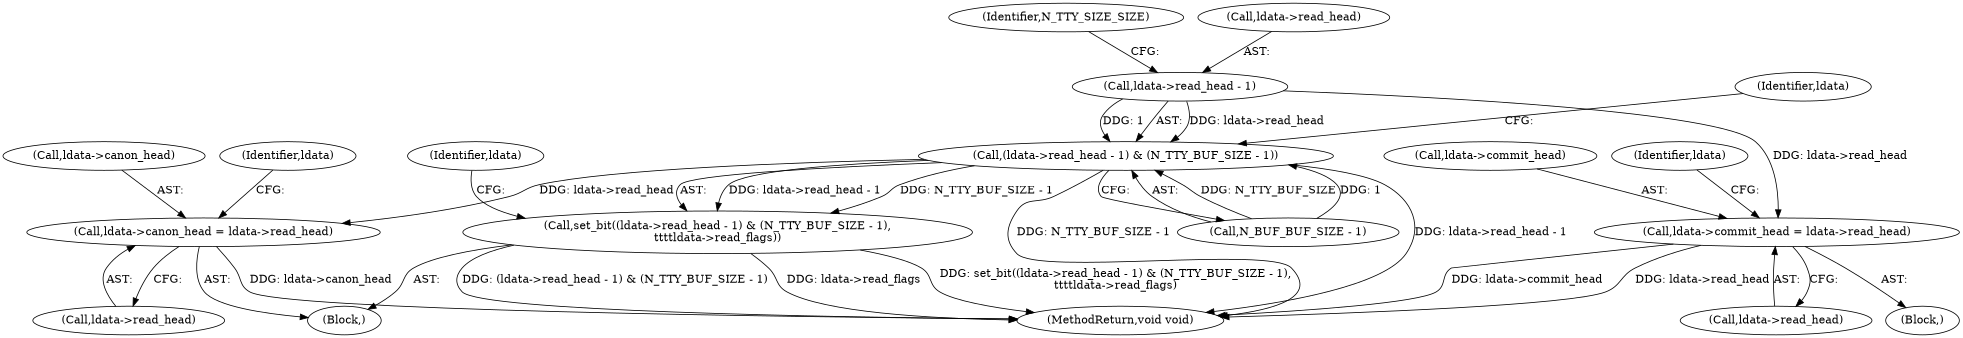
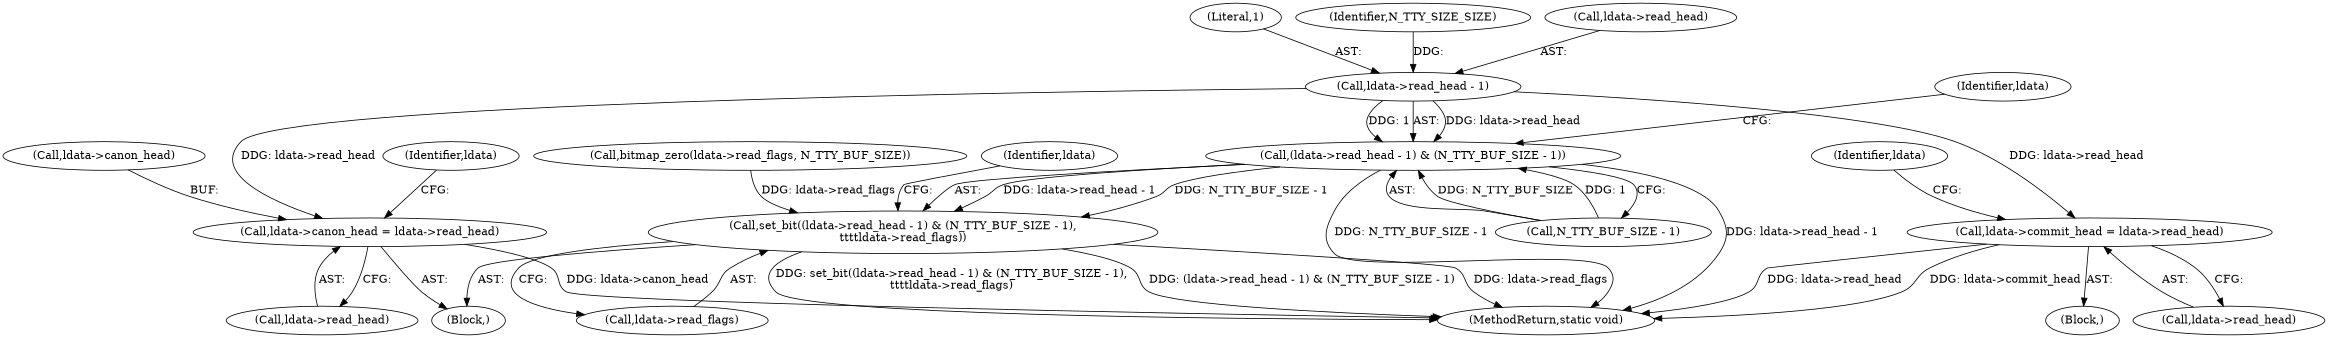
none -> (1236, 18)
(1147, 52) -> (1430, 52)
none -> (750, 156)
(1490, 156) -> none
(635, 173) -> (710, 101)
(172, 191) -> (206, 191)
(1288, 232) -> (1603, 232)
none -> (672, 321)
(1120, 321) -> (1546, 321)
